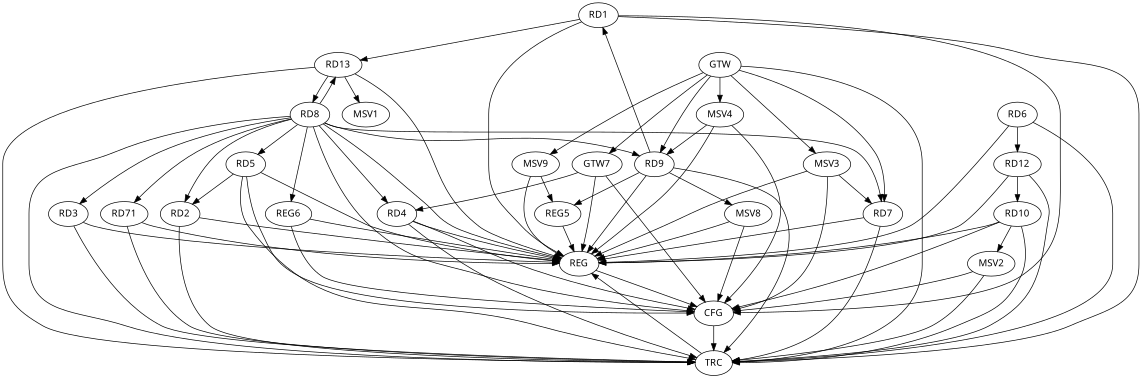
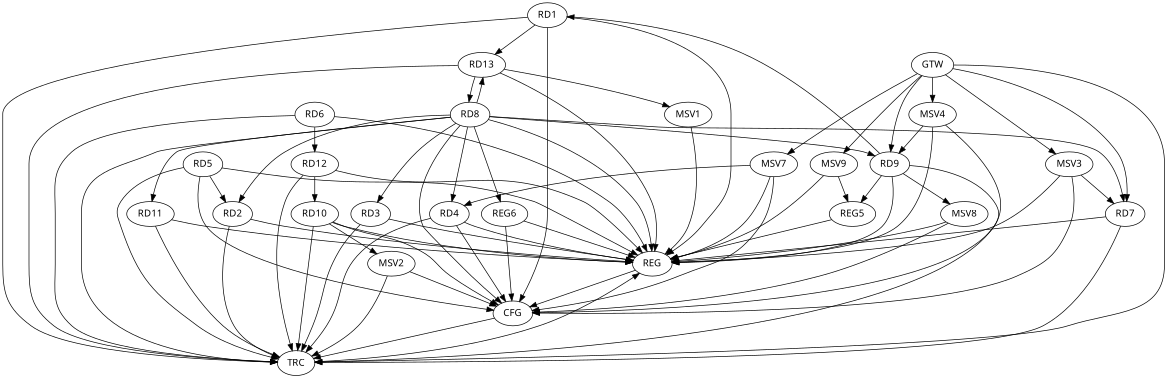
(281, 137) -> none
(597, 164) -> (774, 164)
none -> (696, 192)
(124, 214) -> (150, 214)
